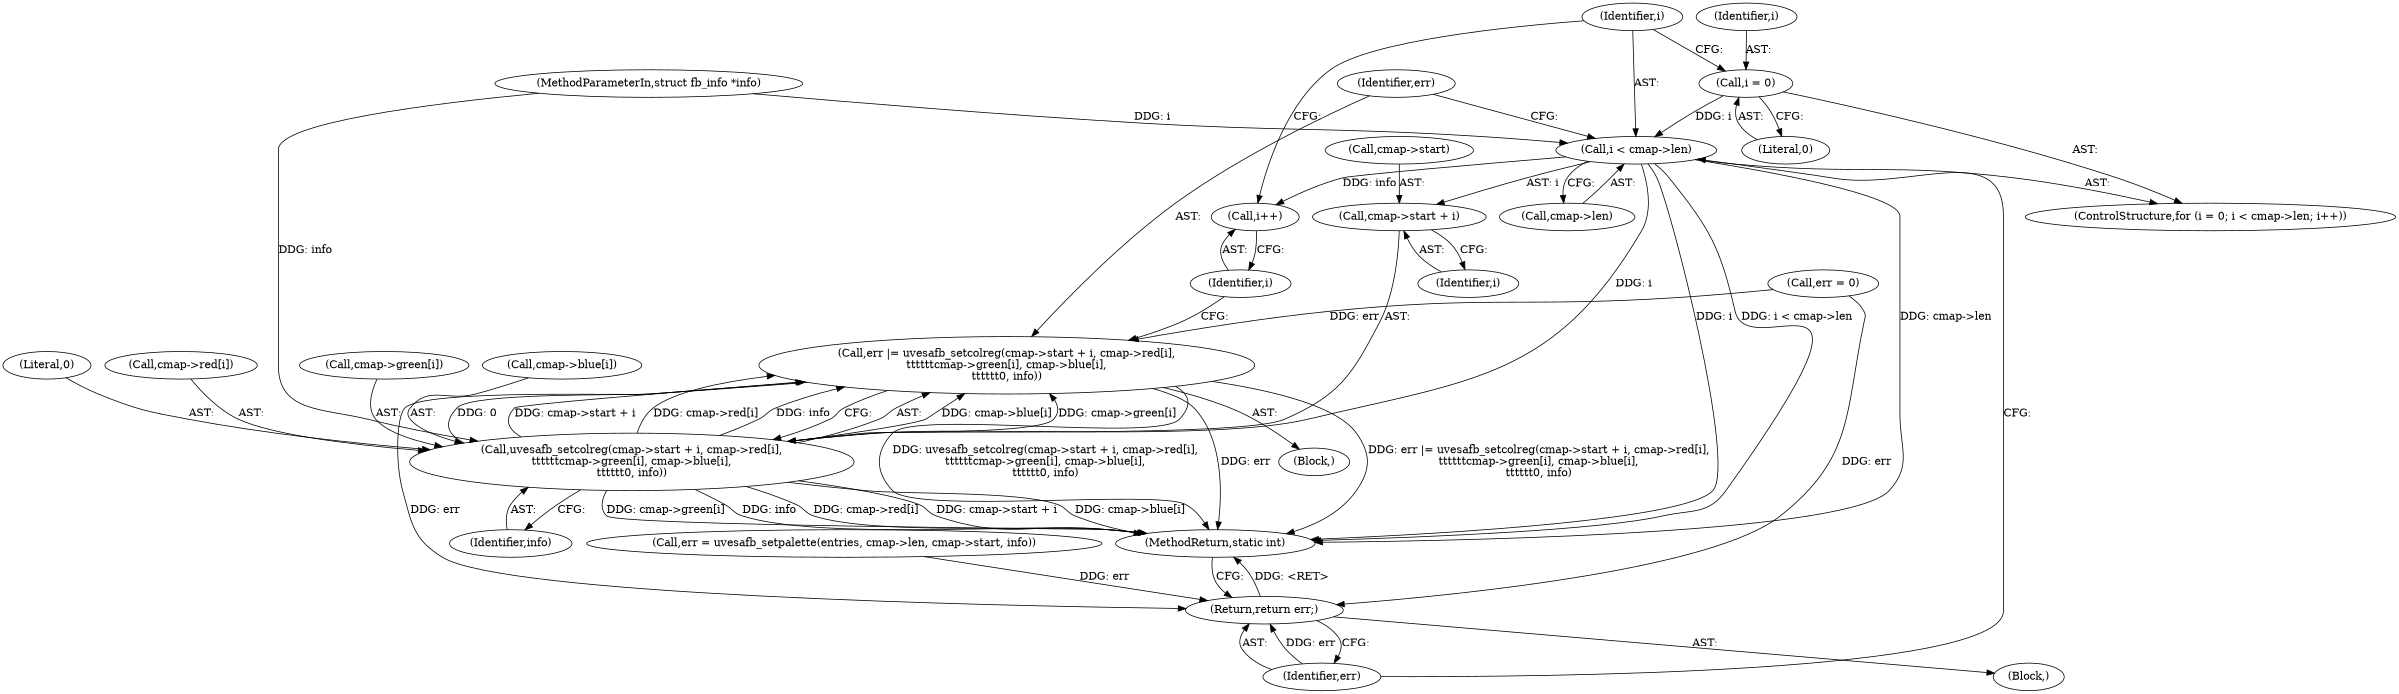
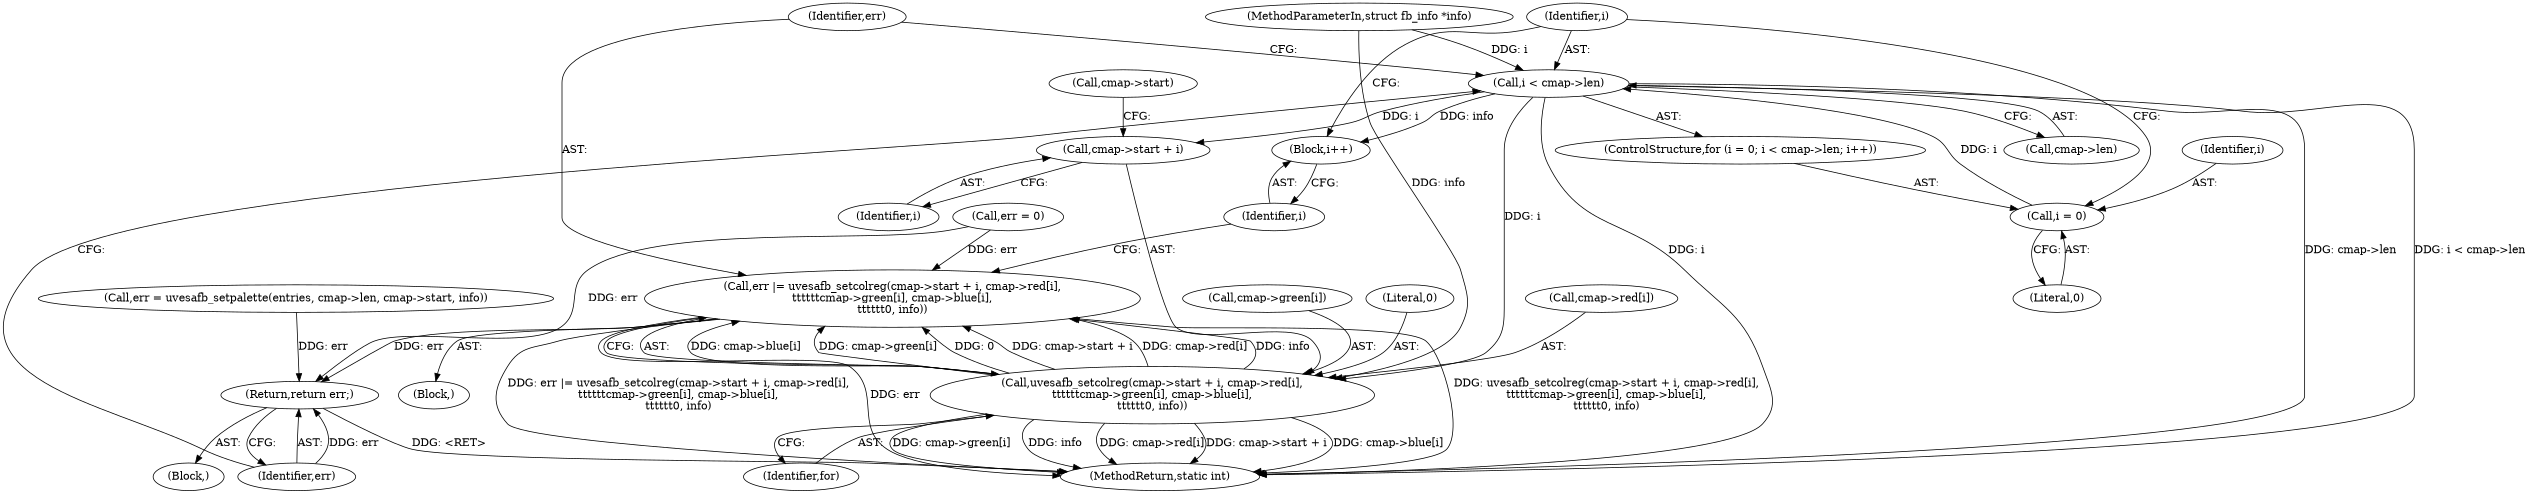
(1981, 138) -> (1902, 187)
(1414, 184) -> (1139, 117)
(1543, 184) -> (1401, 117)
(1255, 217) -> (1321, 150)
(562, 365) -> none
(511, 543) -> (801, 477)
(1214, 577) -> none
